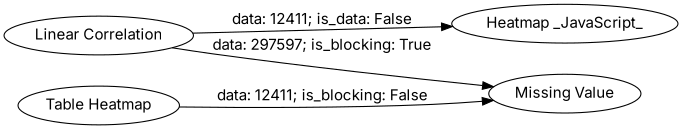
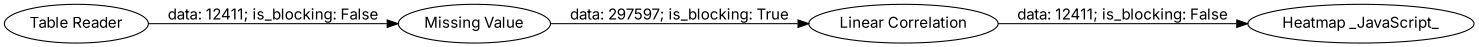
(322, 20) -> (1123, 16)
(327, 68) -> (674, 24)
(99, 105) -> (76, 24)
